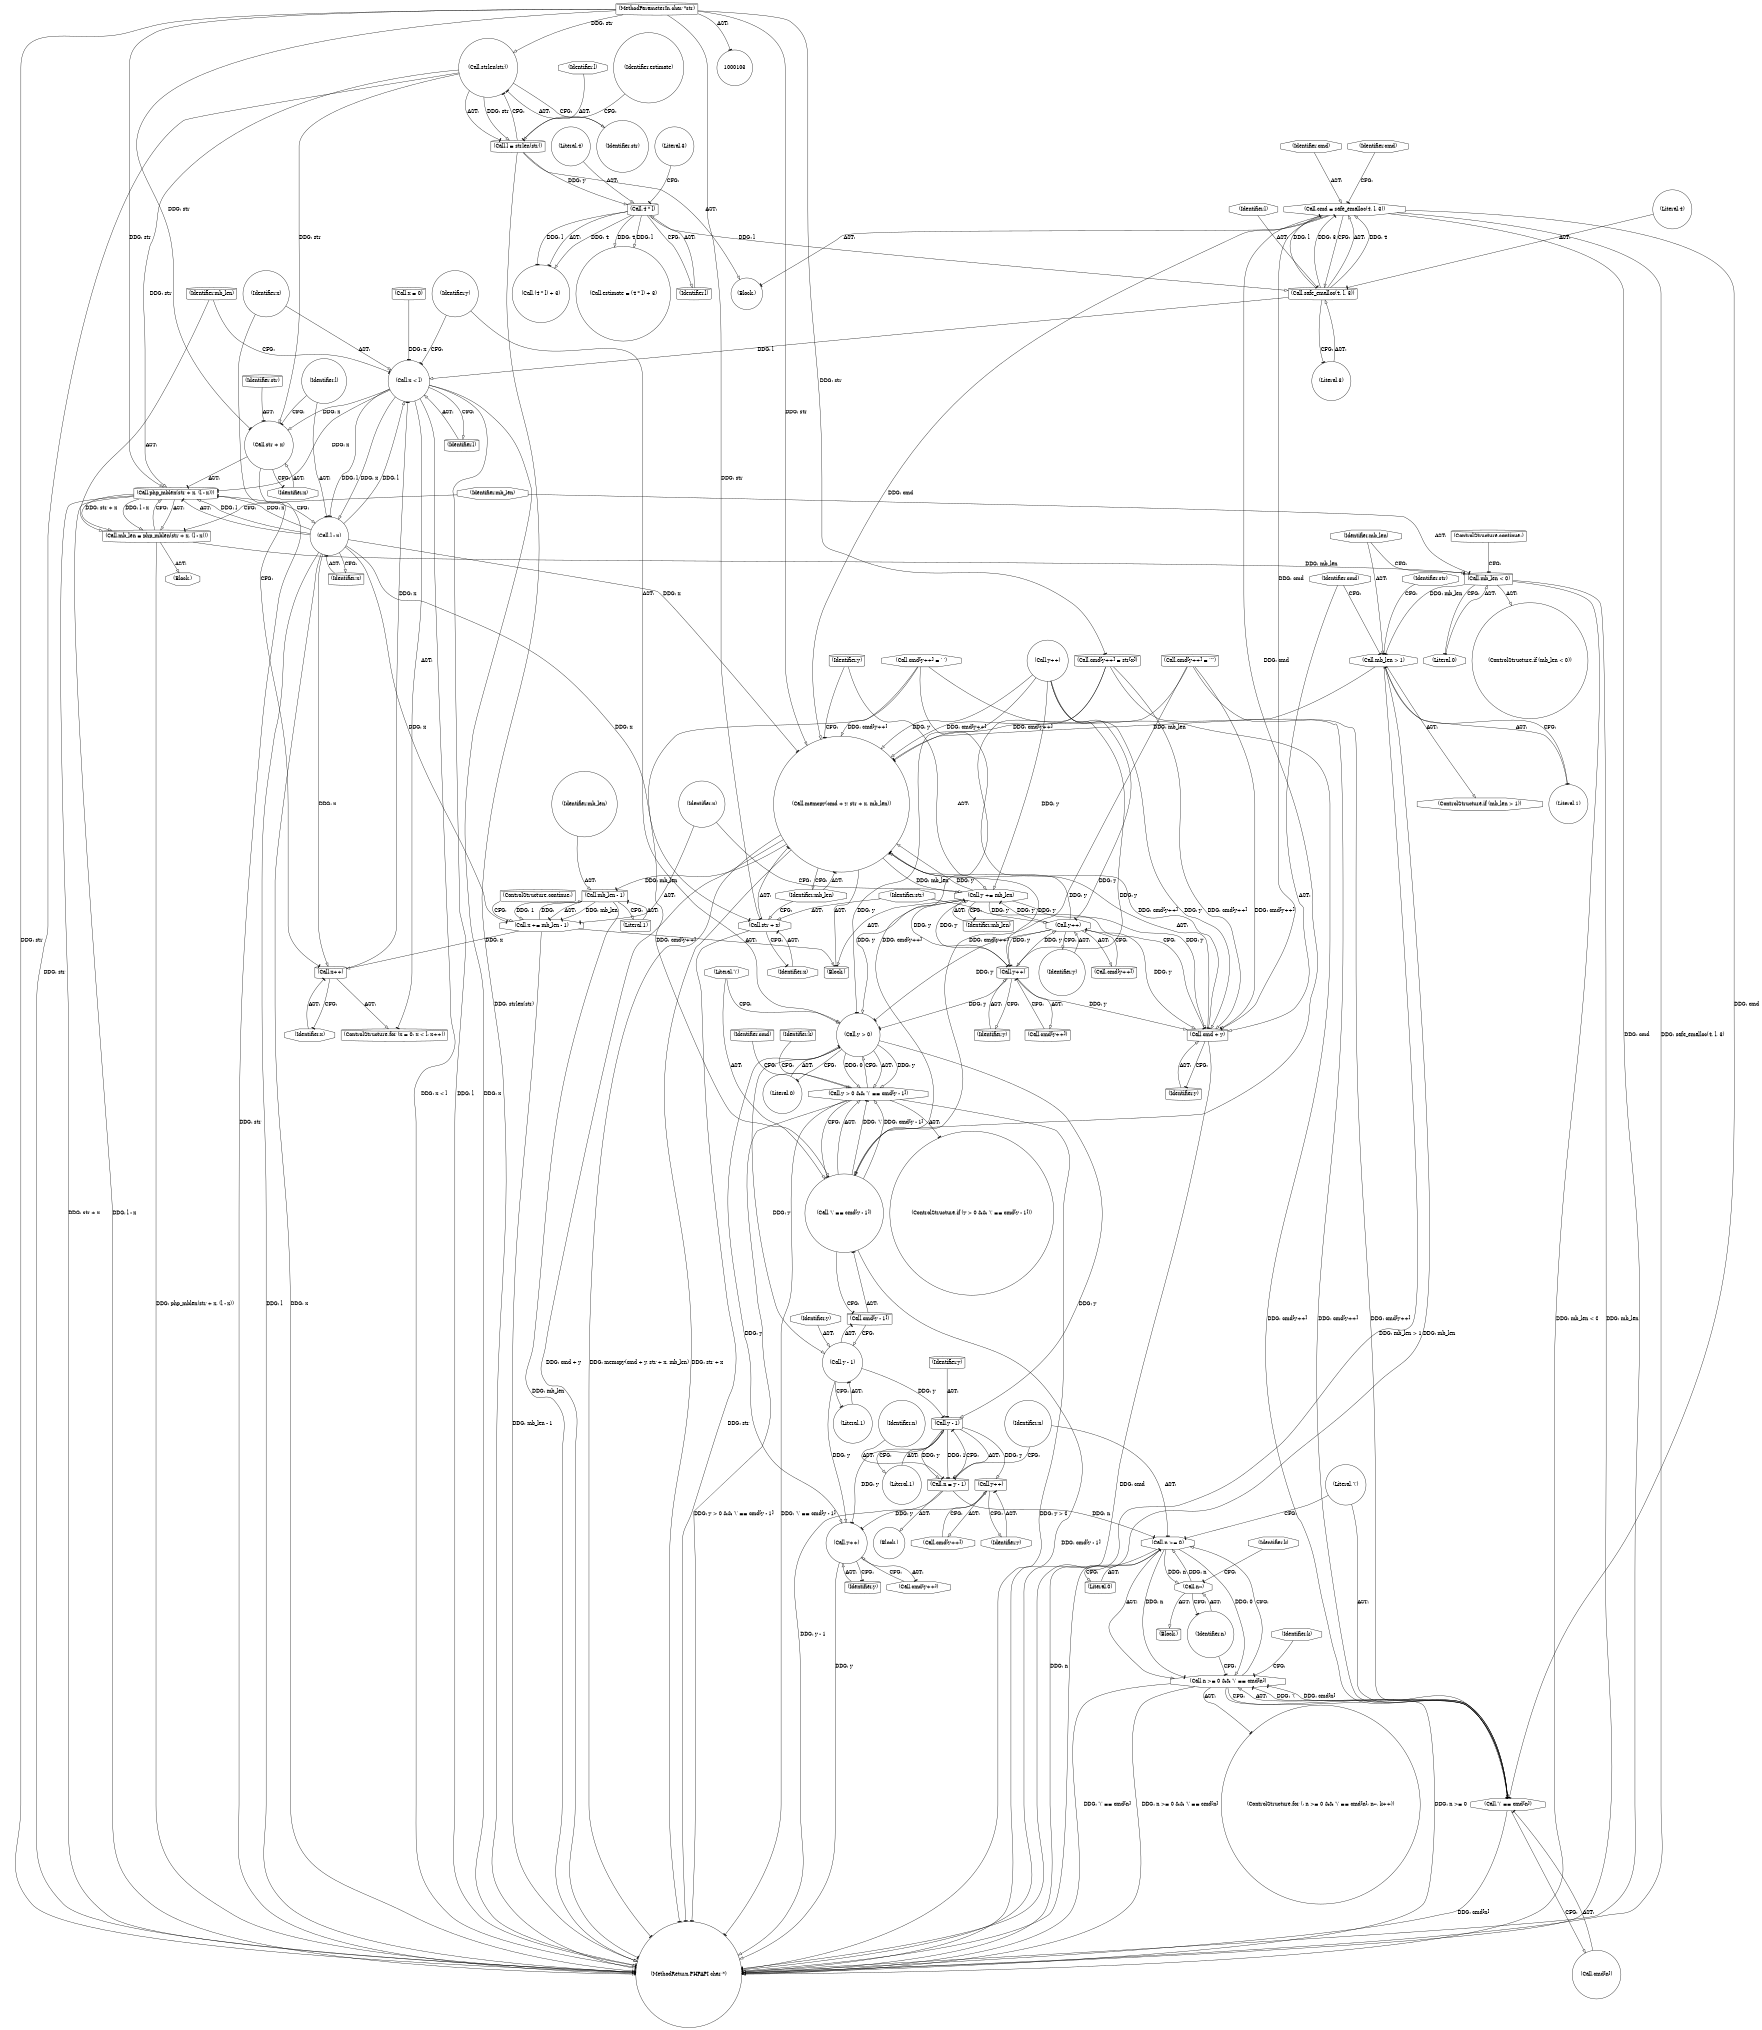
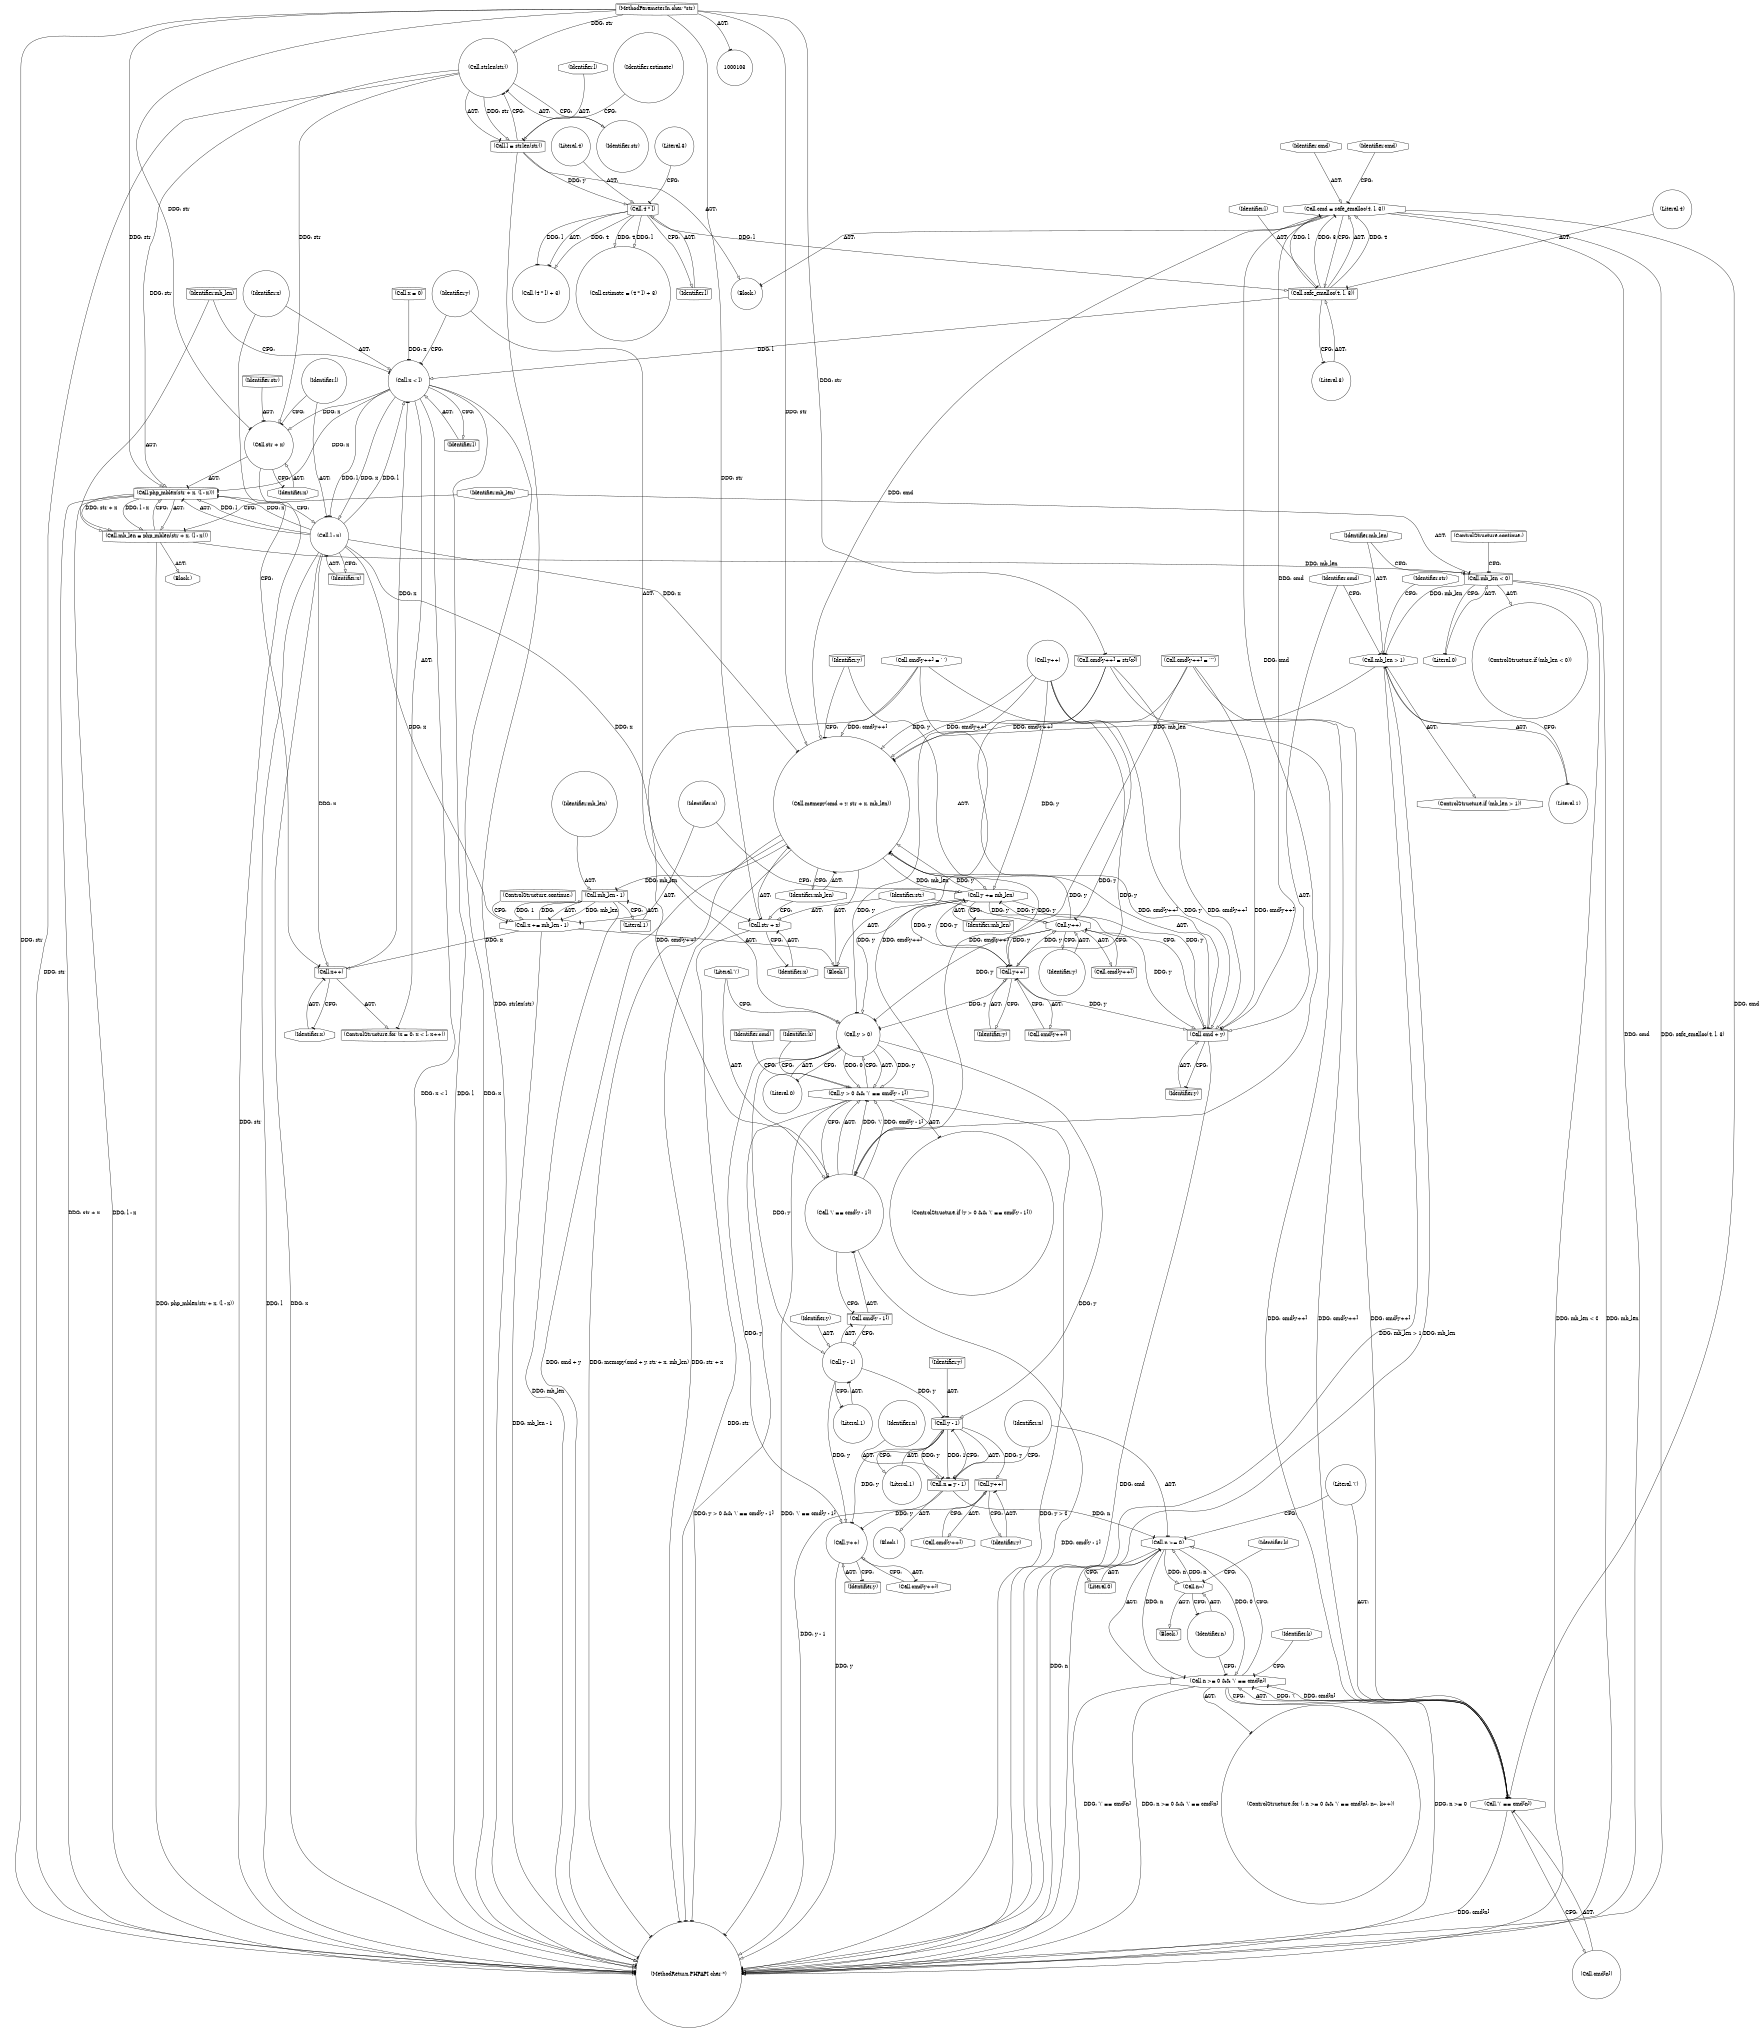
(504, 1097) -> (504, 1097)
